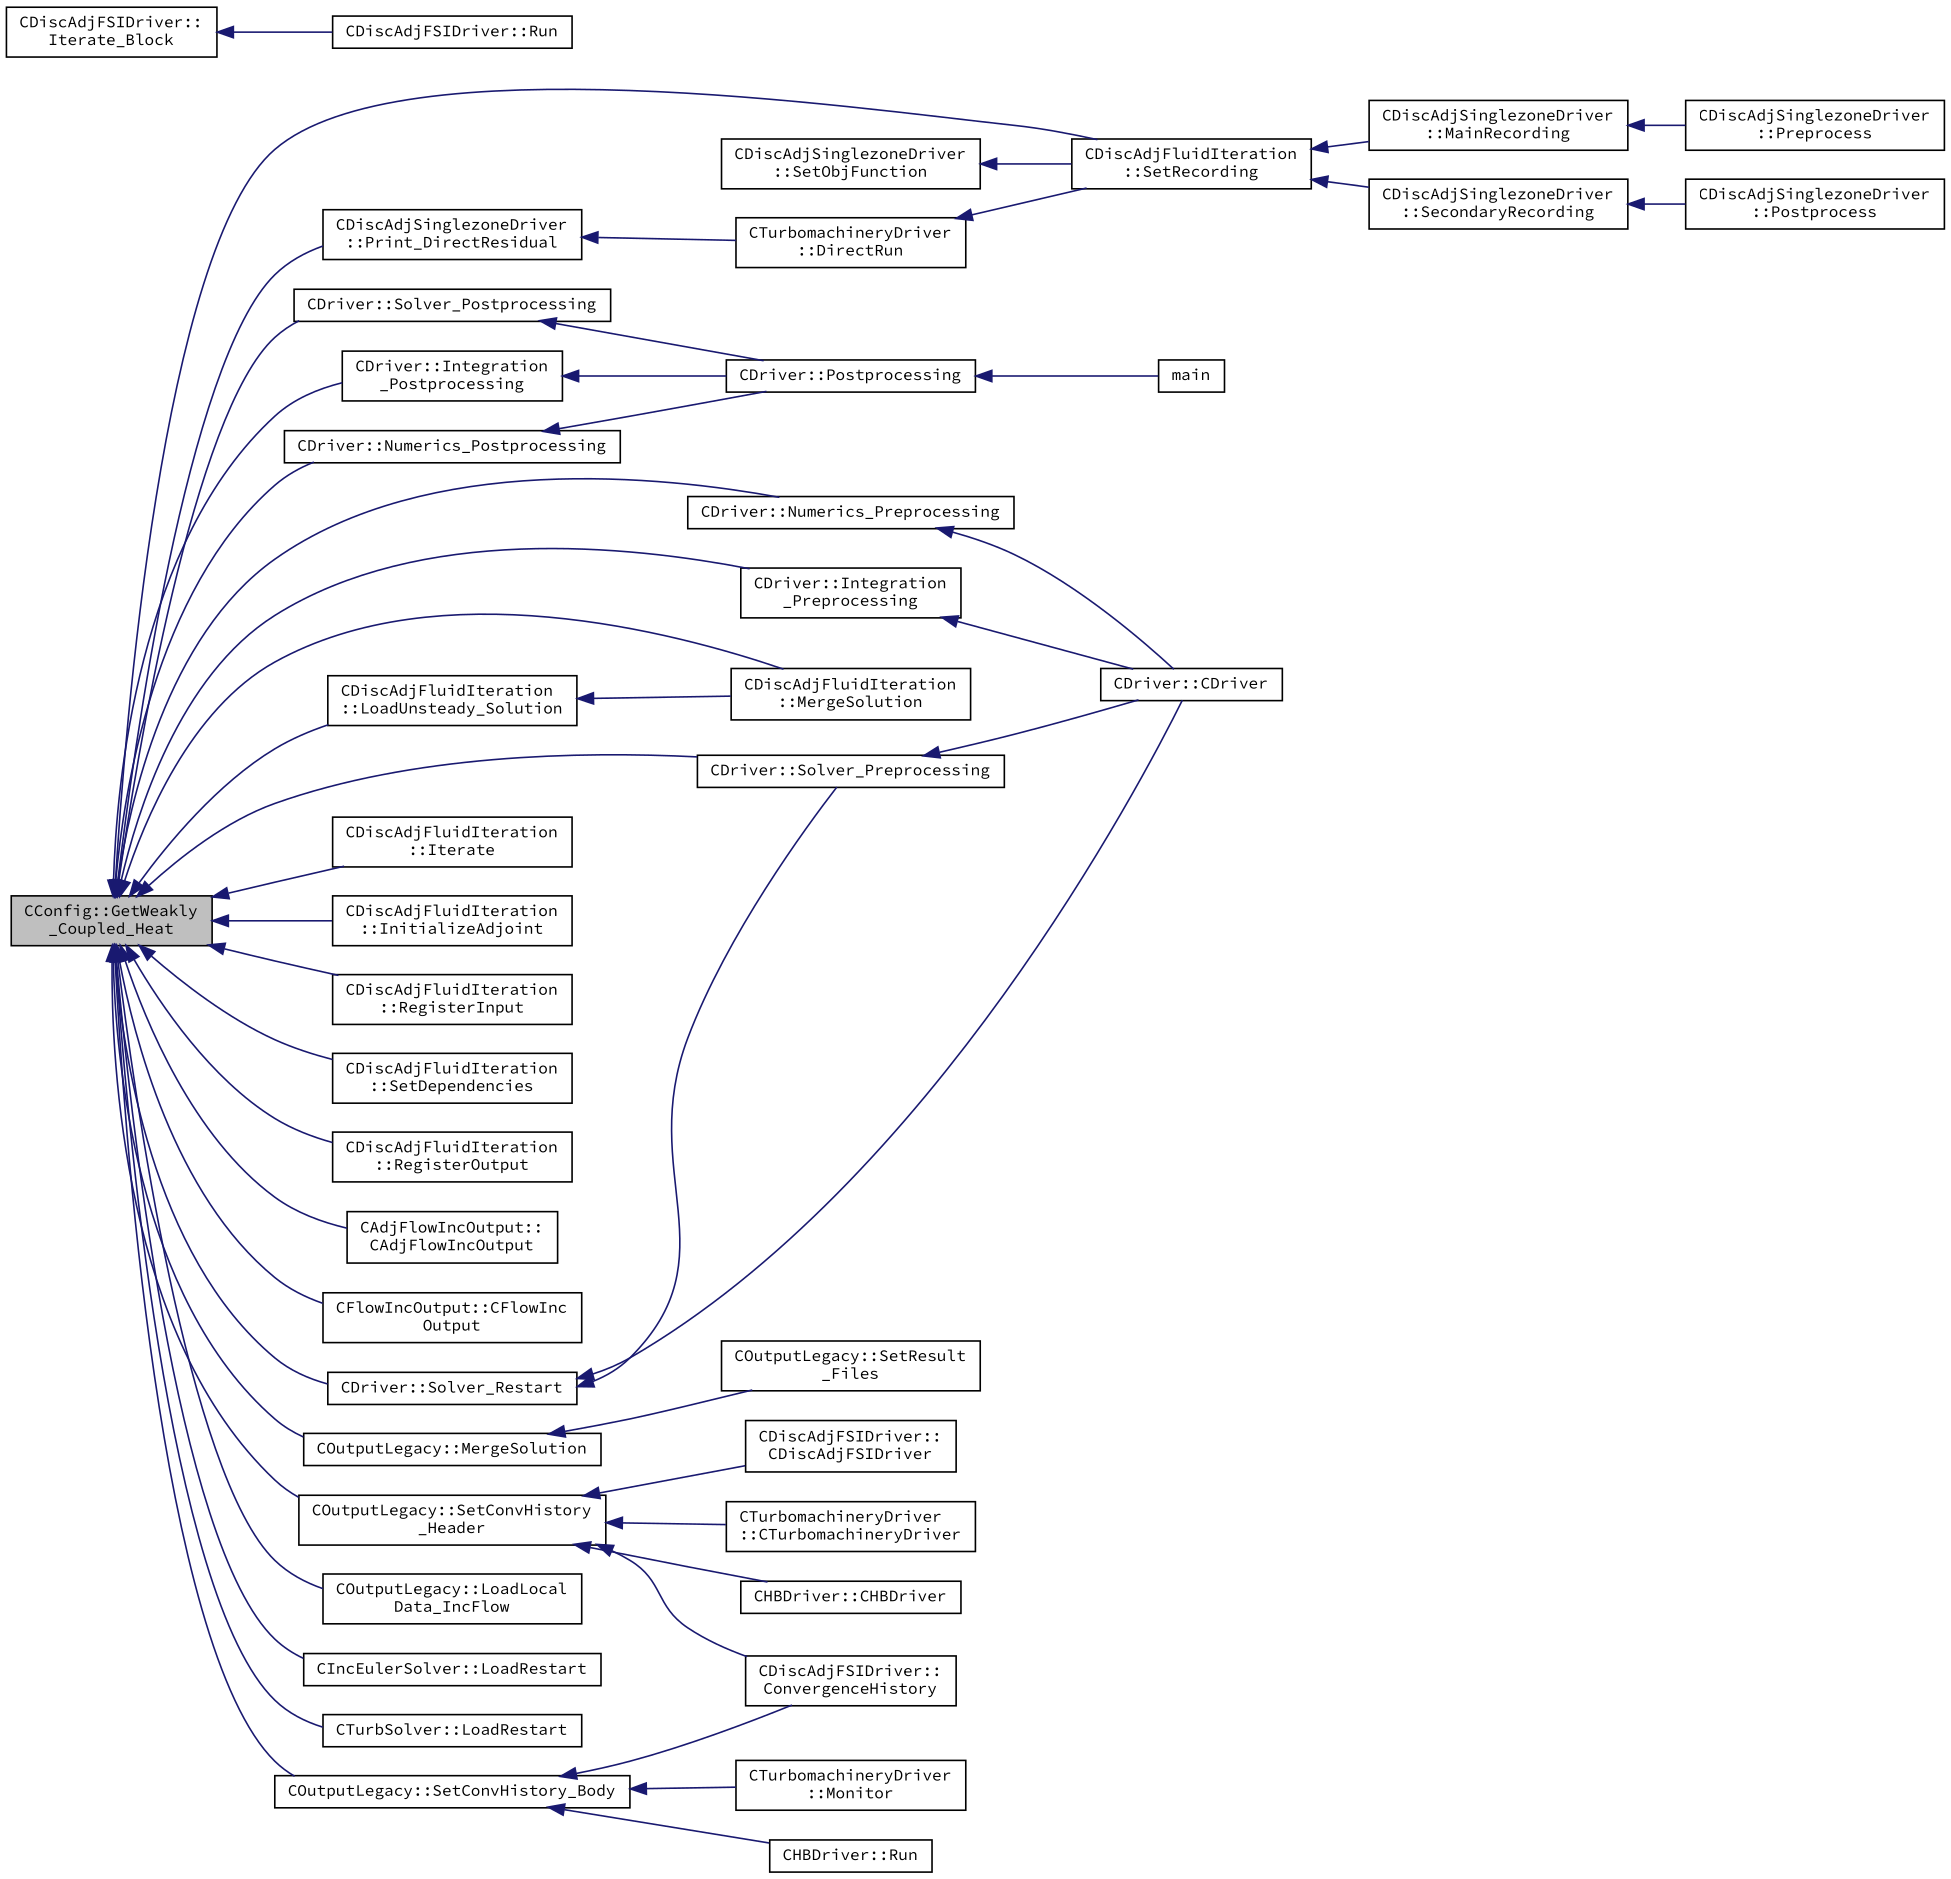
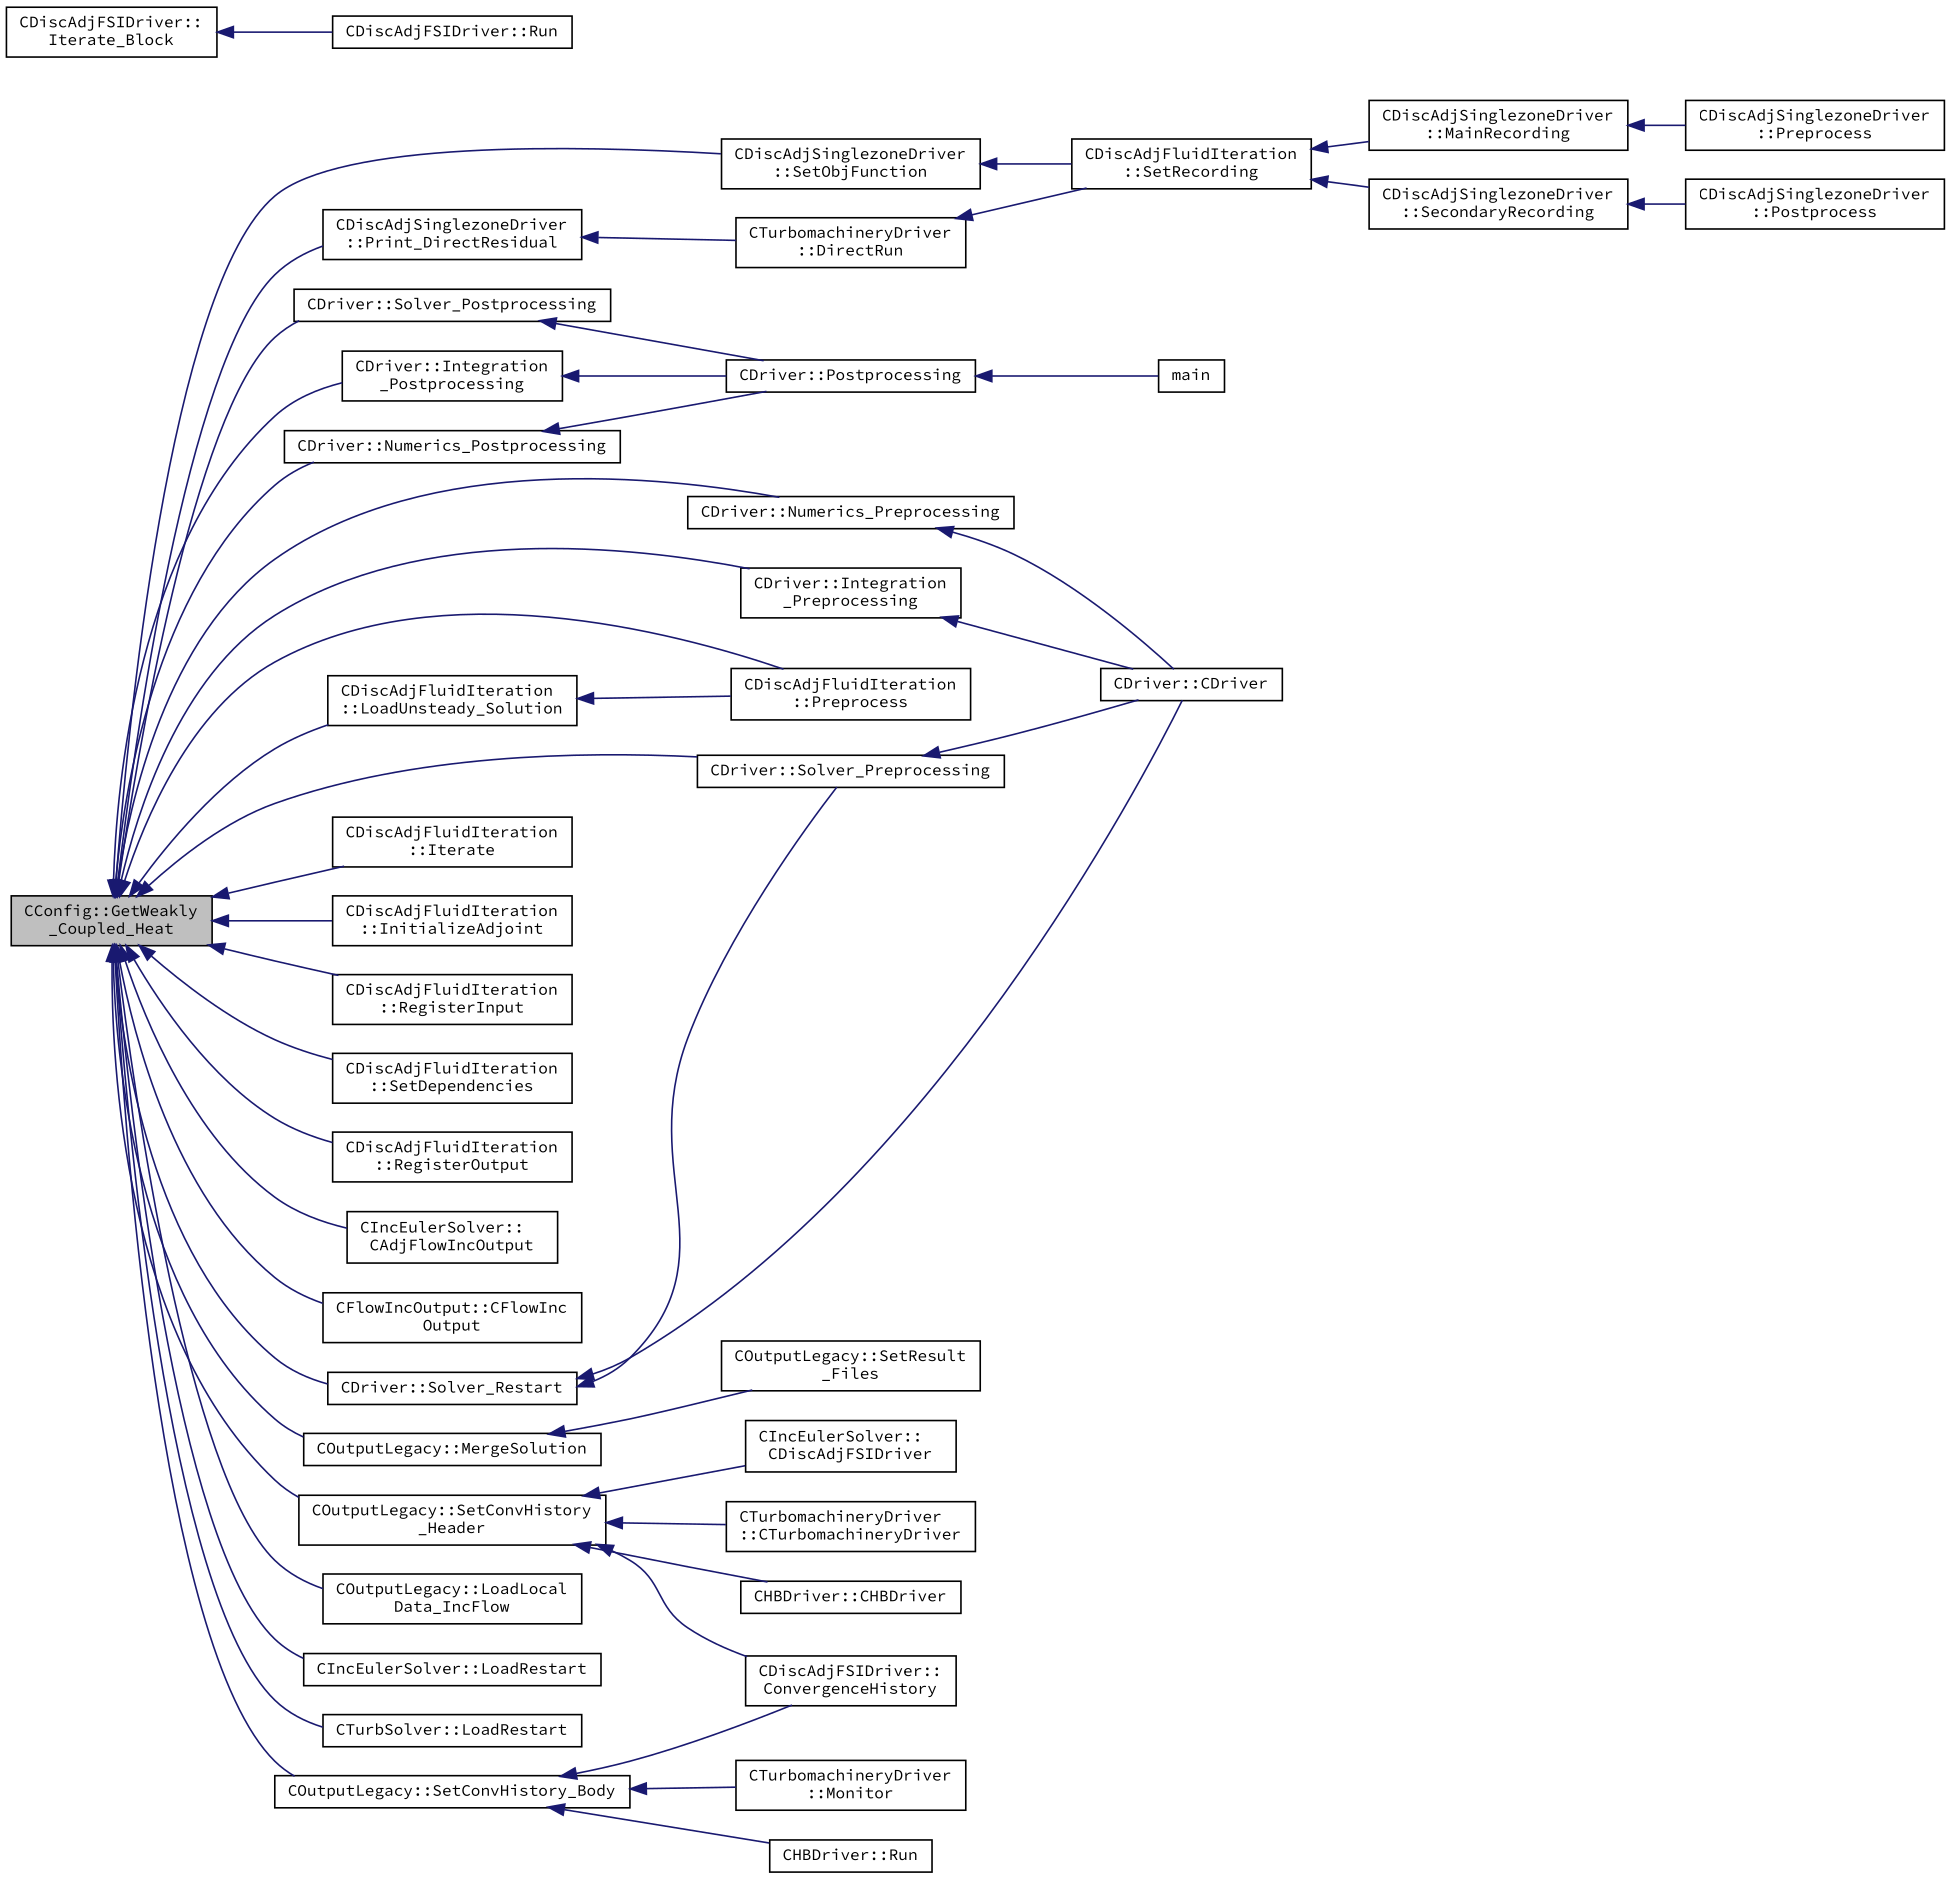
(310, 131) -> (212, 307)
(851, 694) -> (851, 694)
(452, 1237) -> (452, 1237)
(851, 1446) -> (851, 1446)
